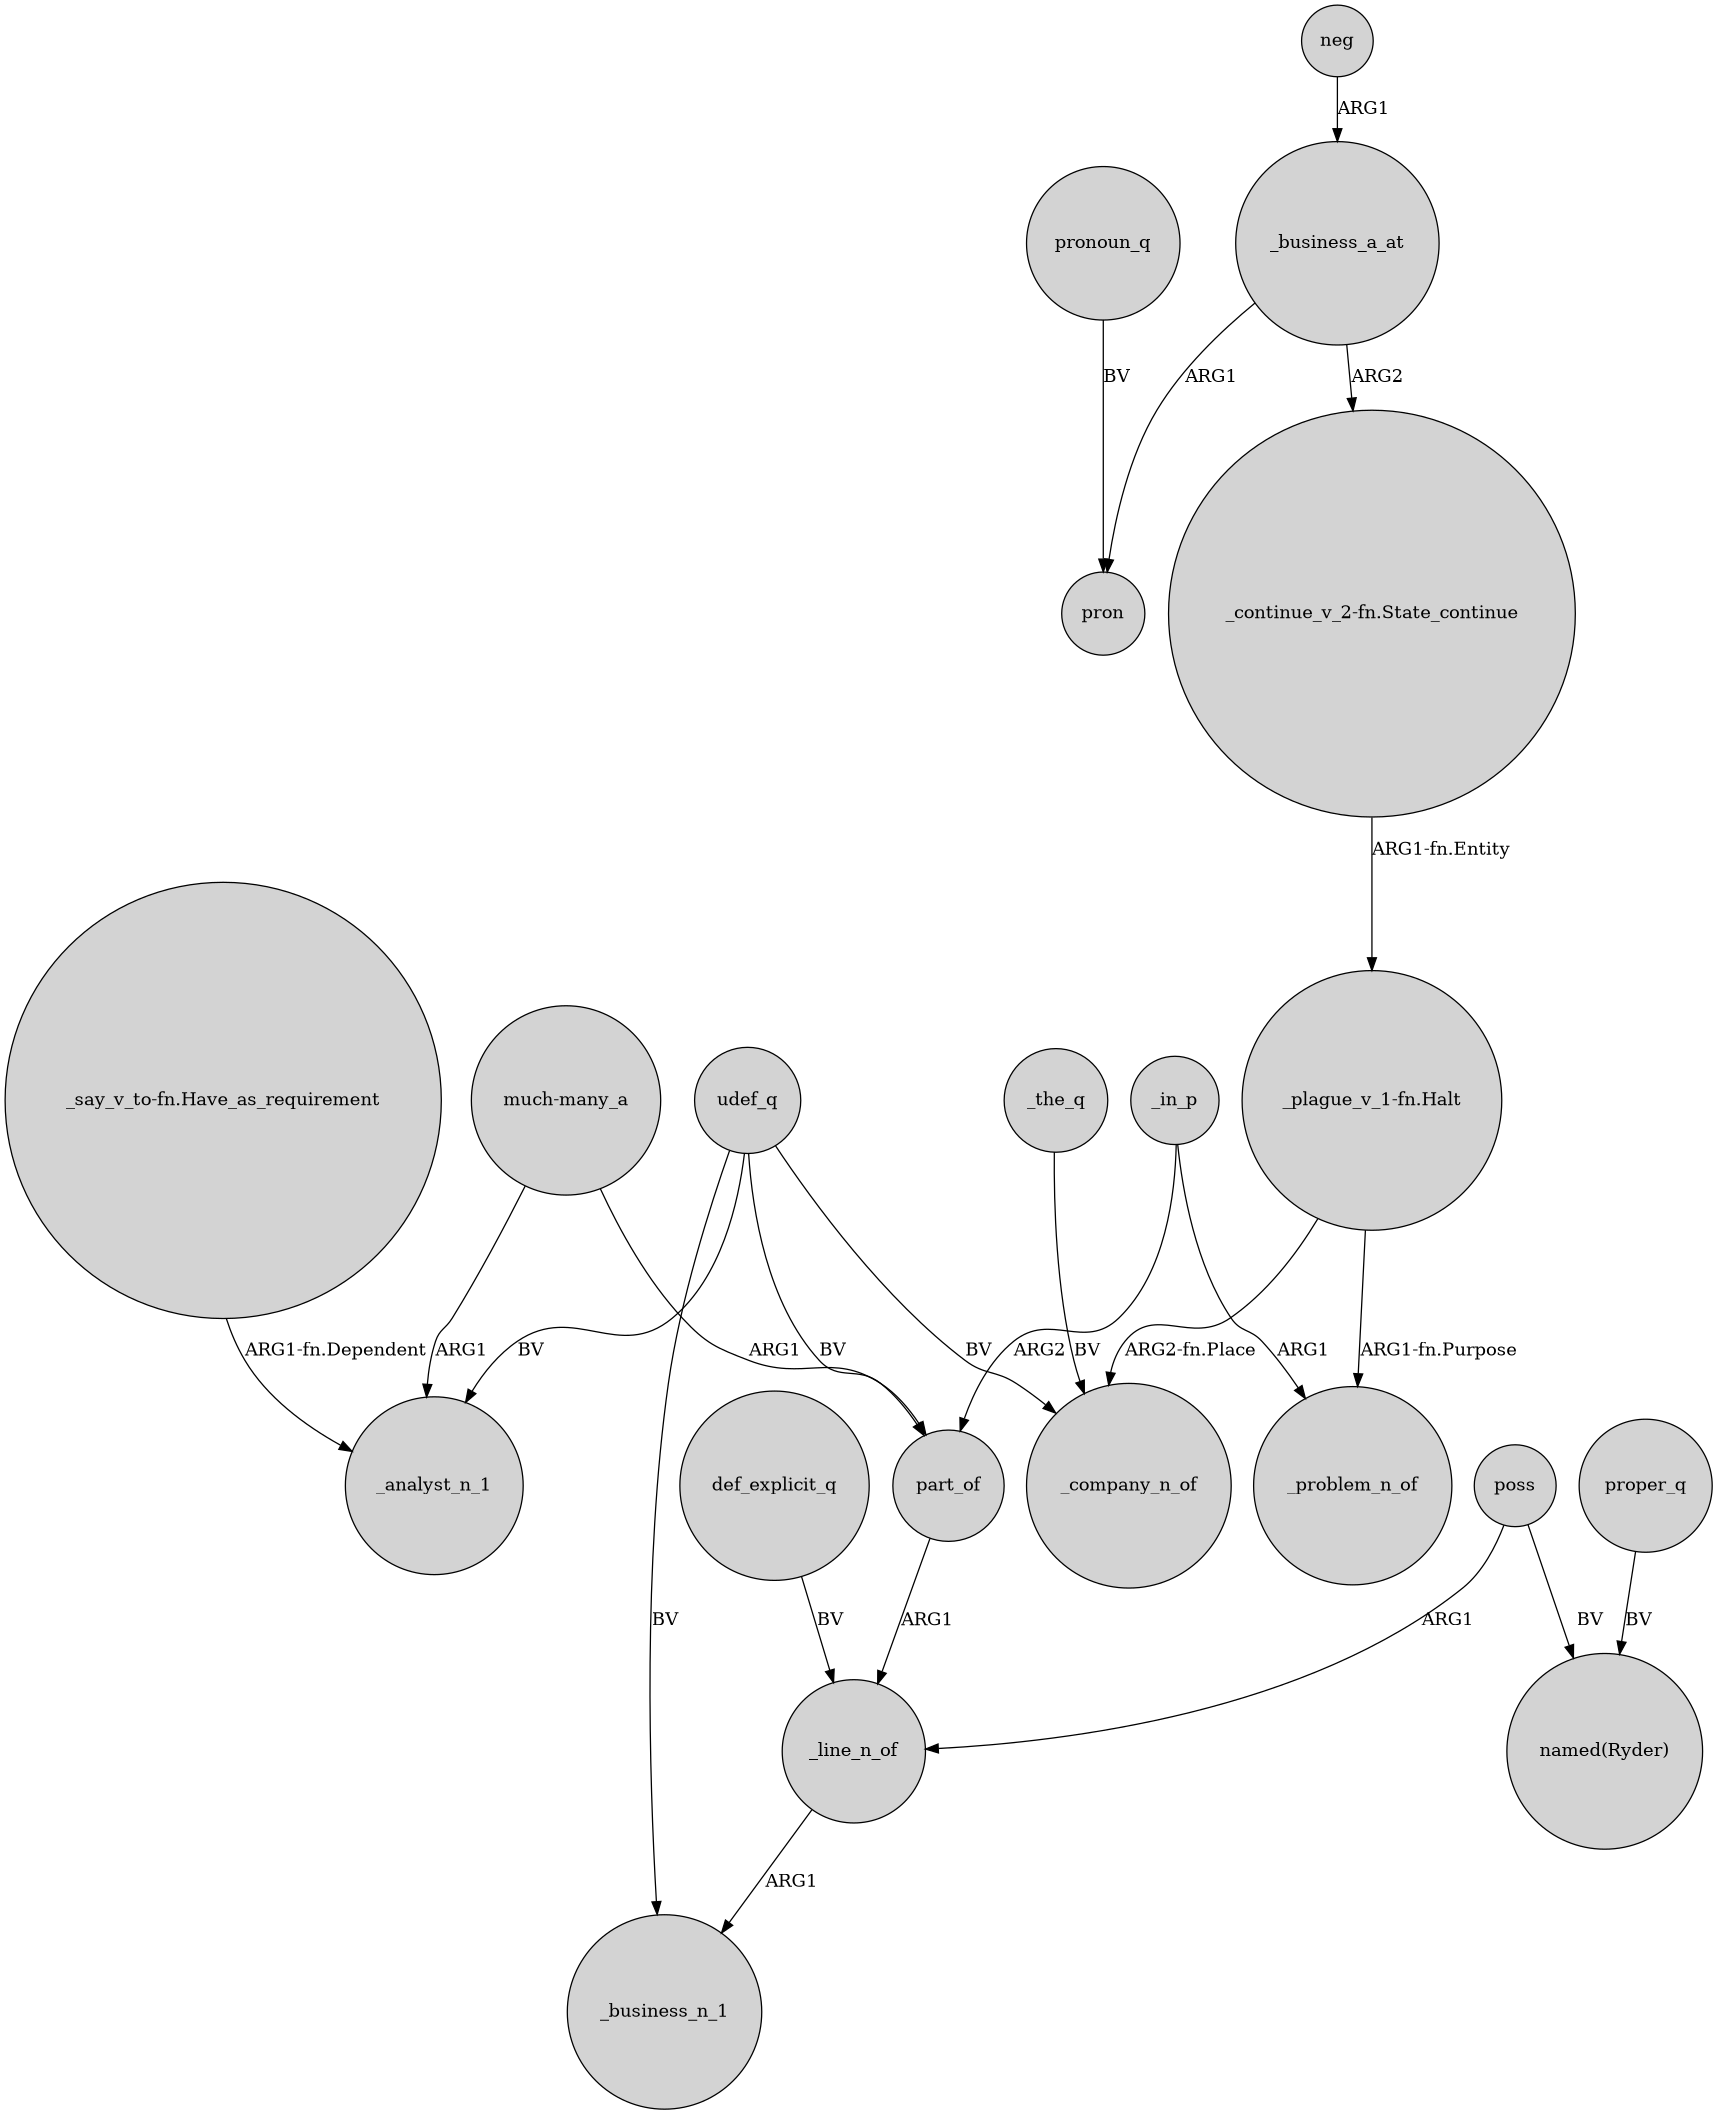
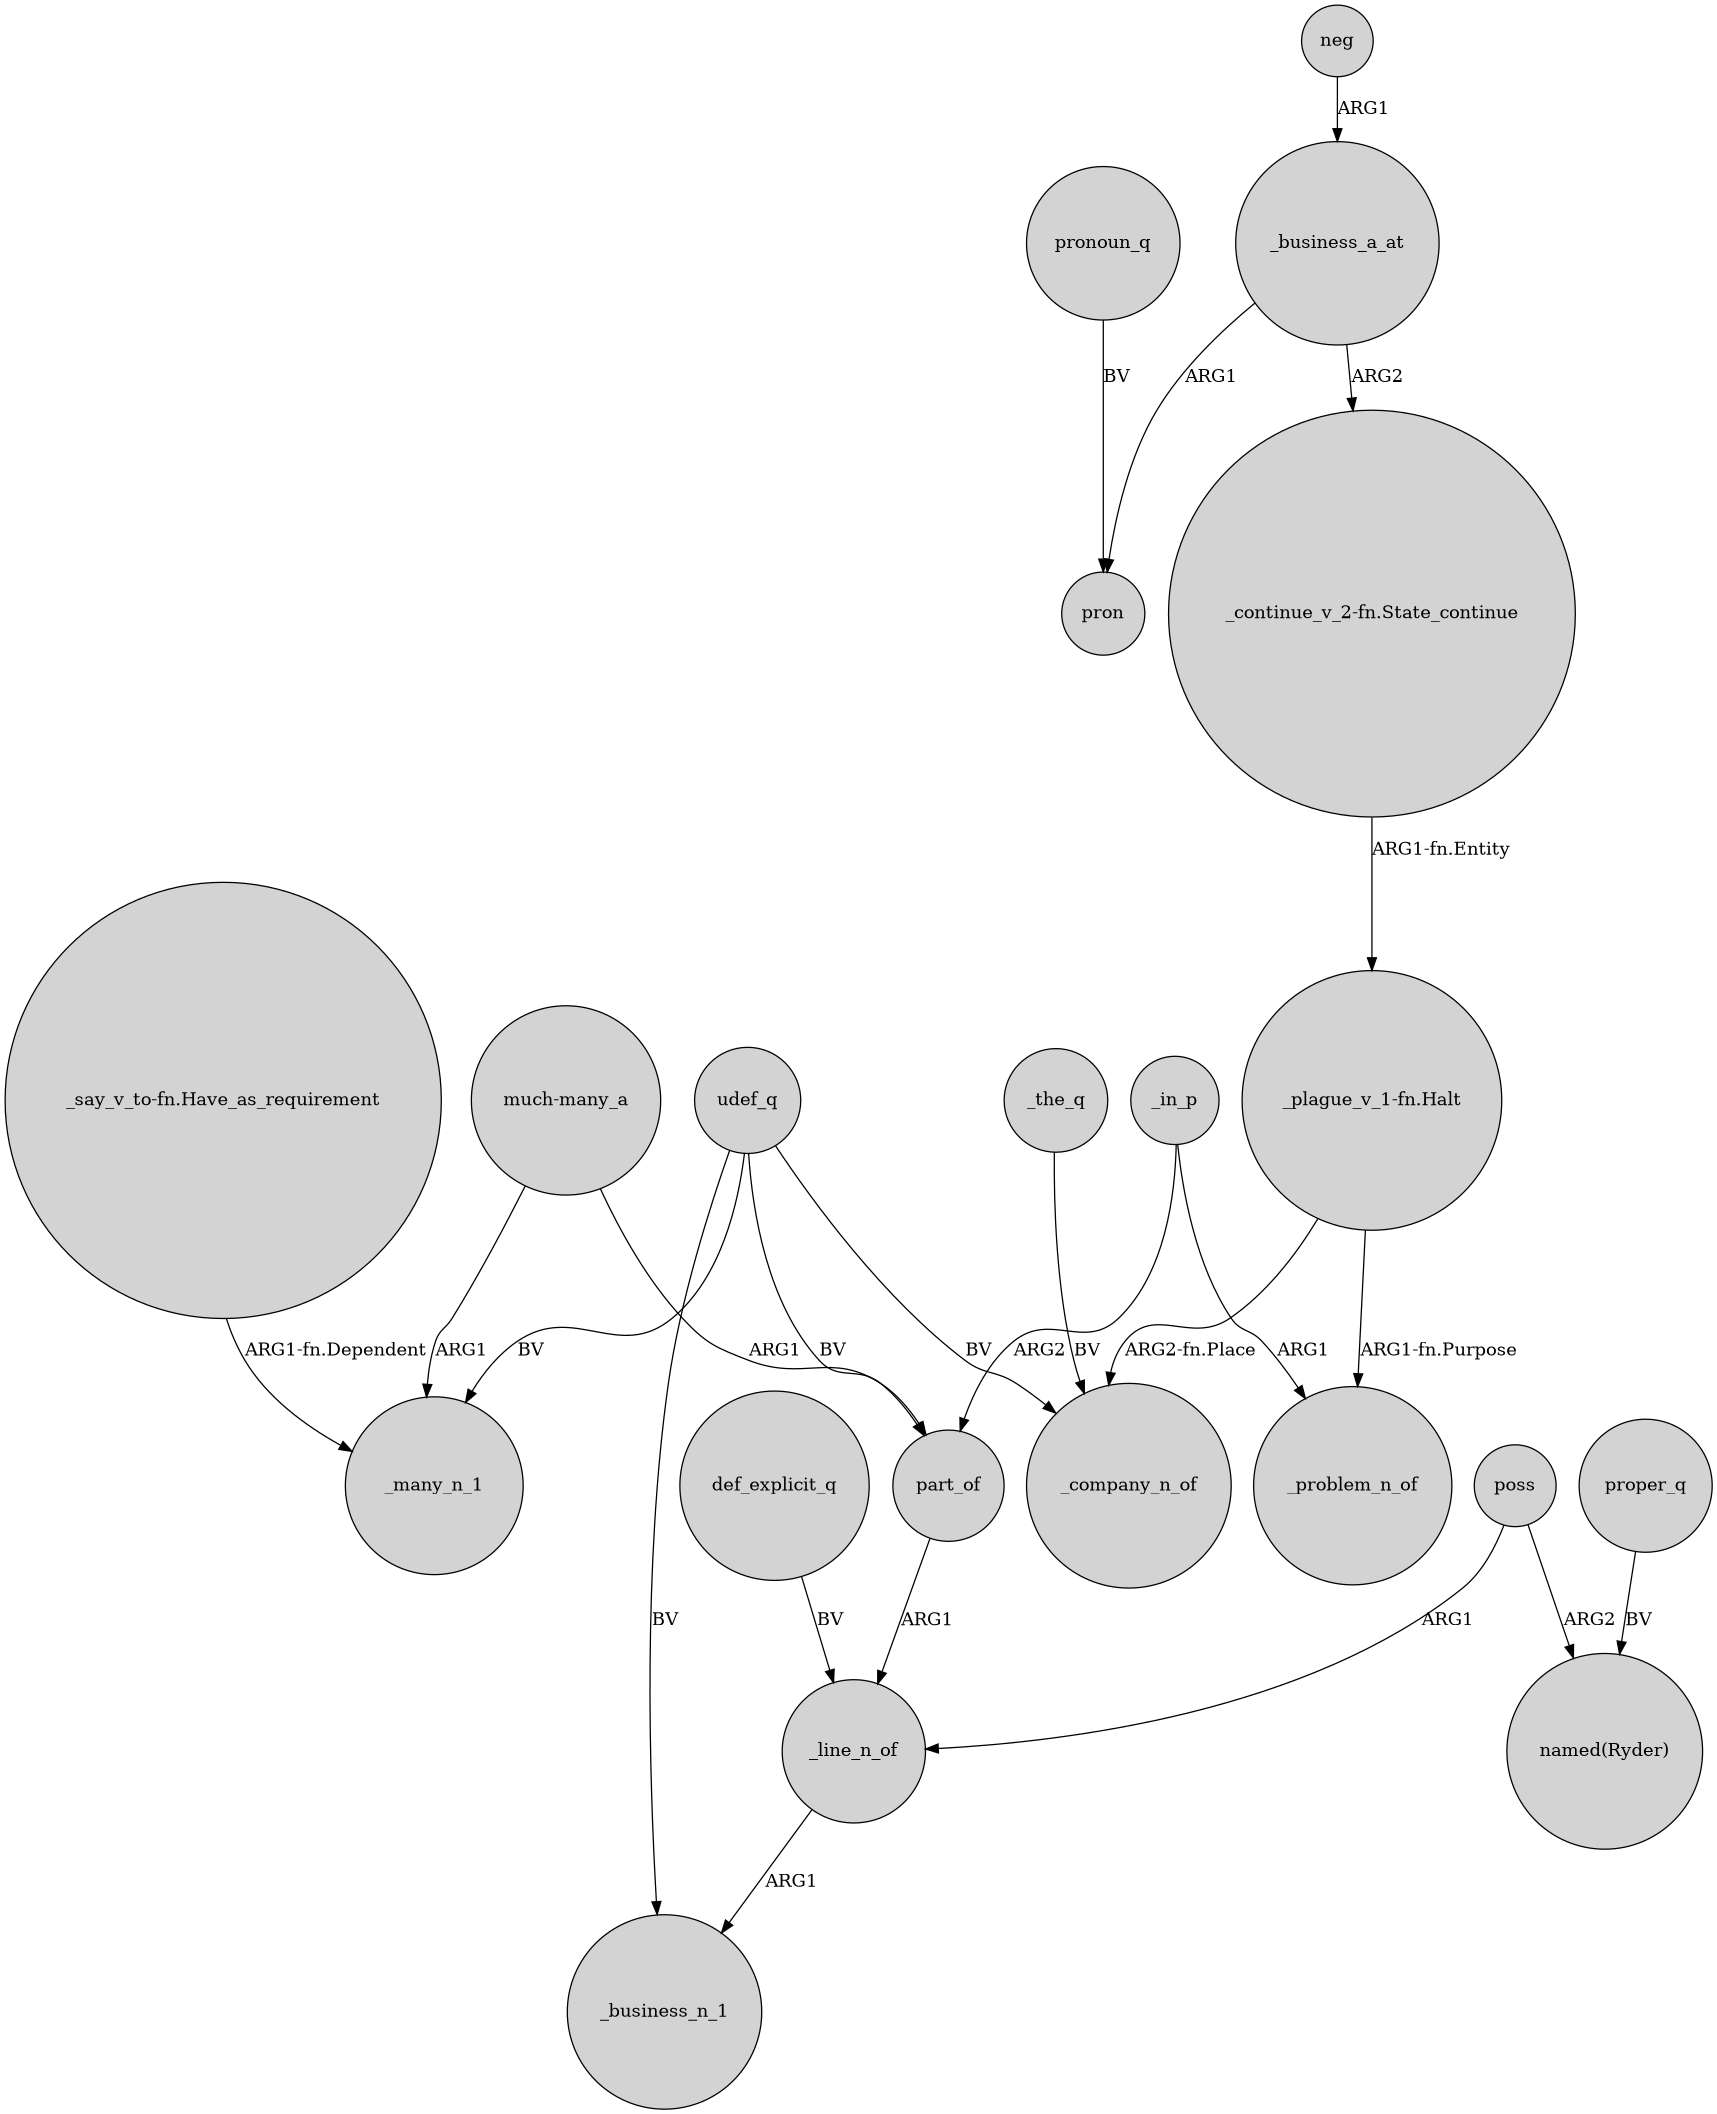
(434, 1486) -> (434, 1486)
(1590, 1621) -> (1590, 1621)
